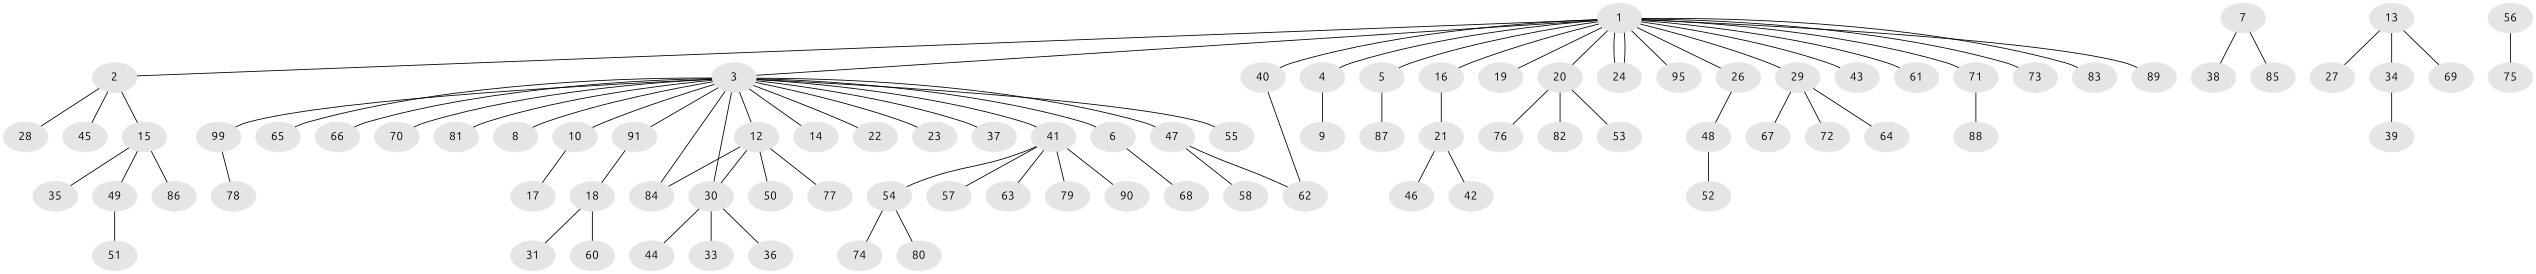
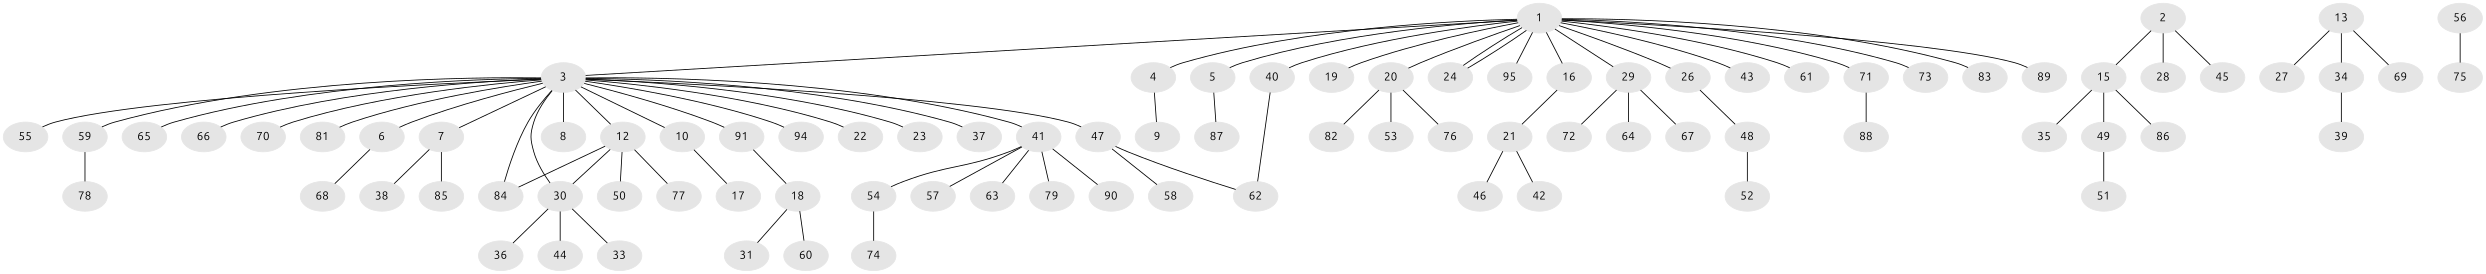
(867, 48) -> none
none -> (502, 107)
(219, 137) -> (85, 137)
(816, 137) -> (801, 137)
(919, 256) -> none
